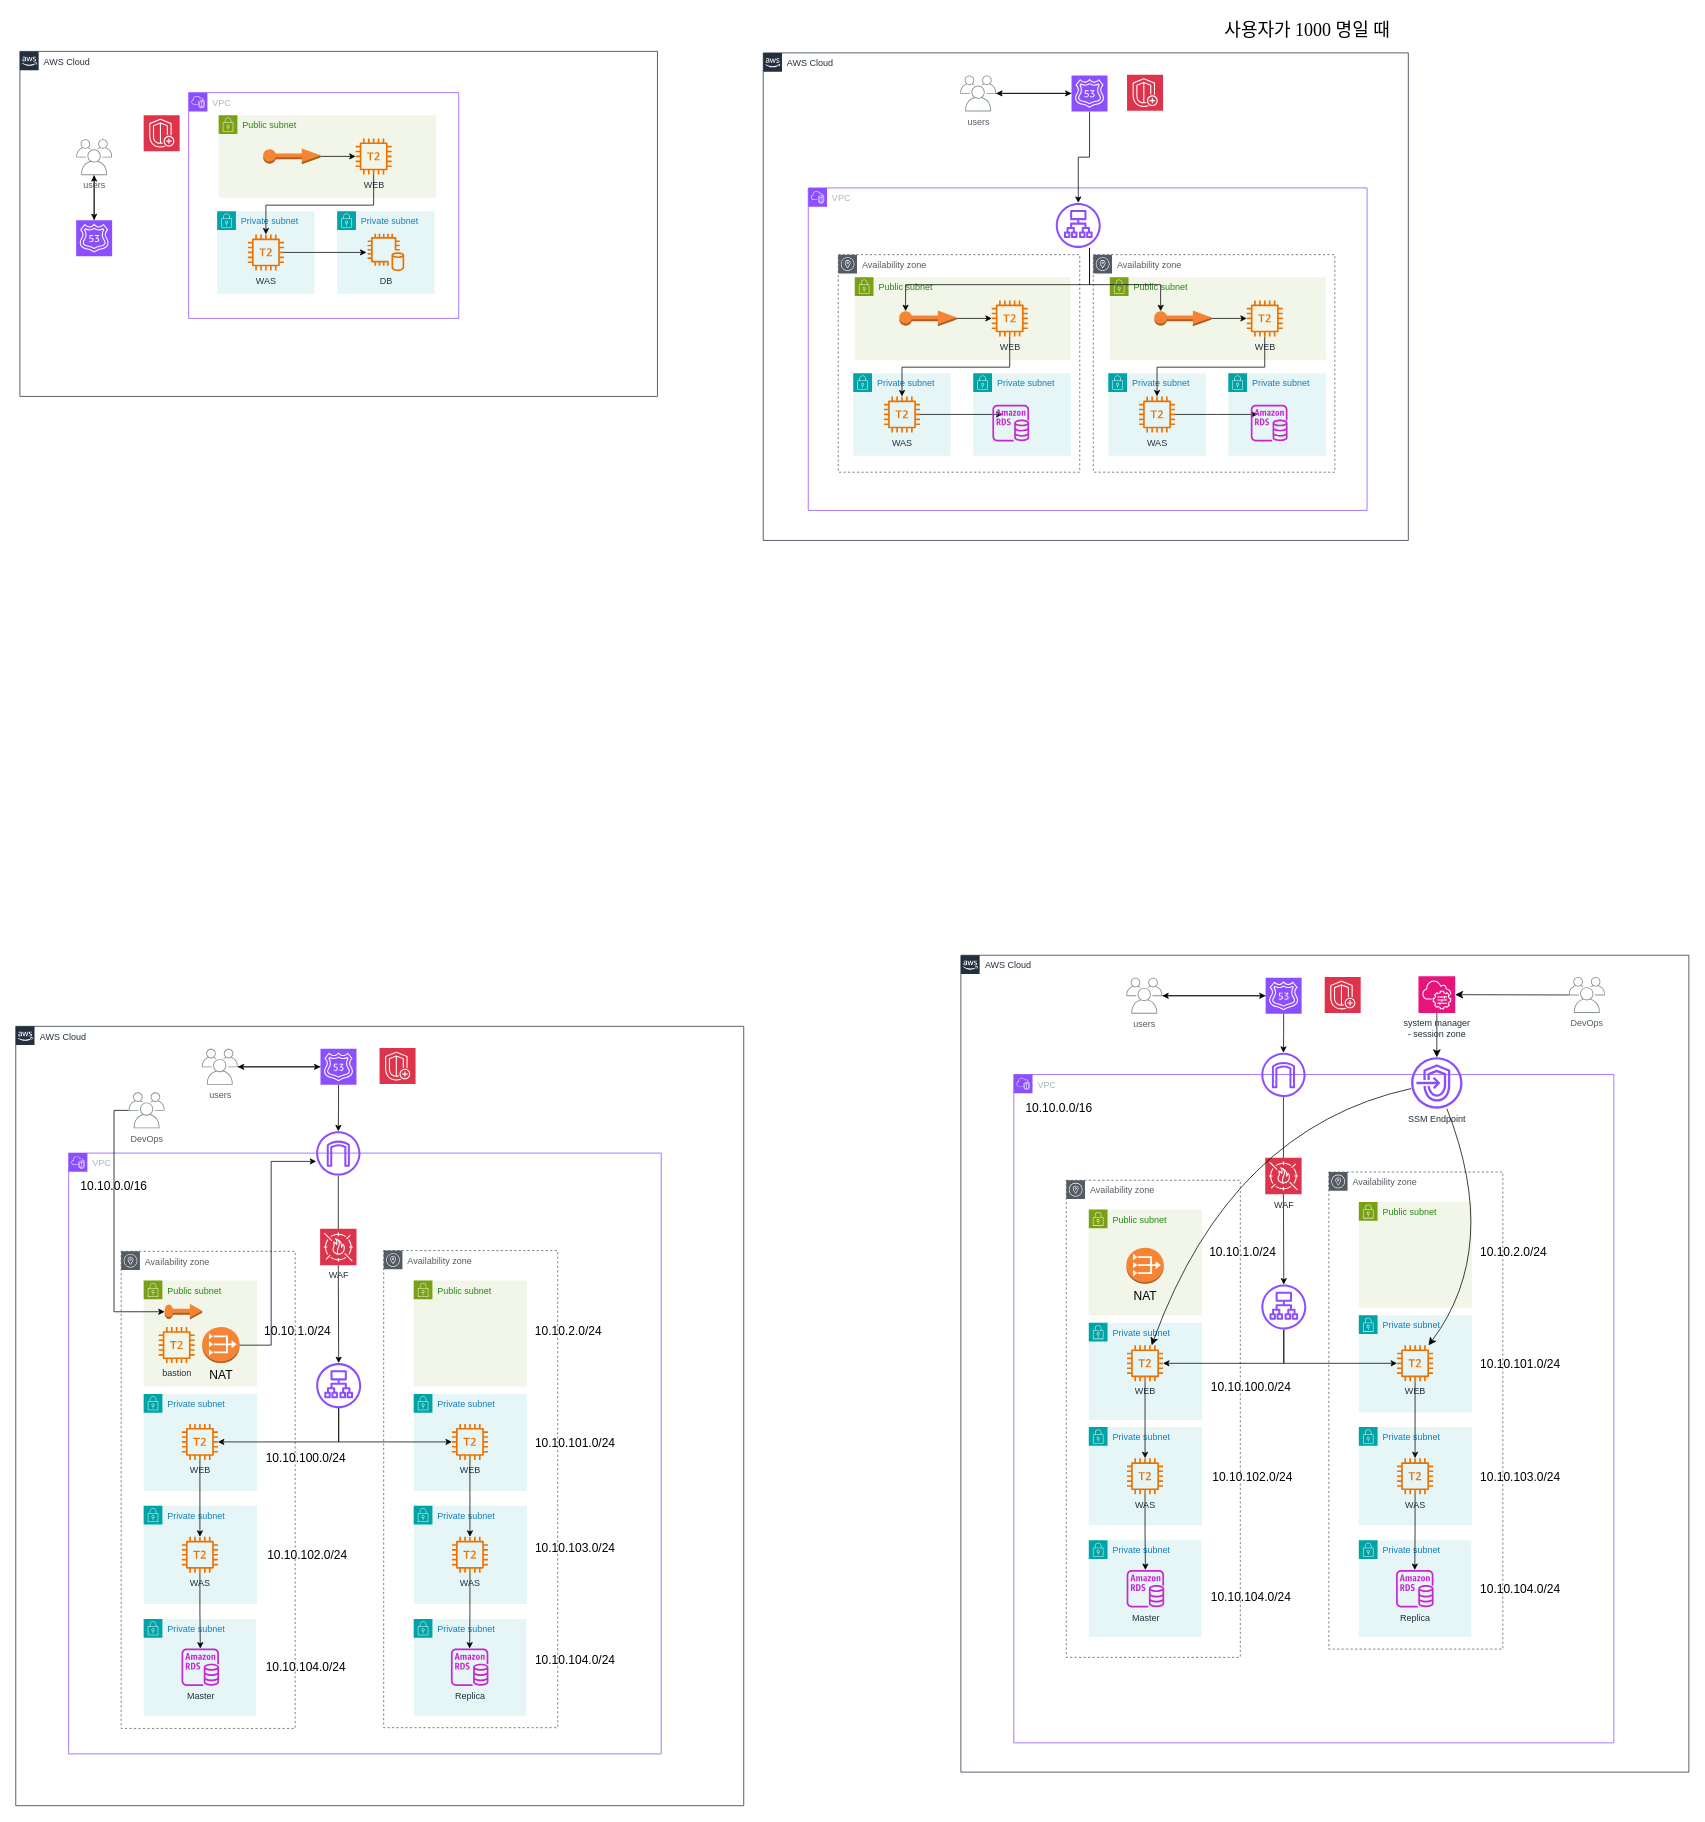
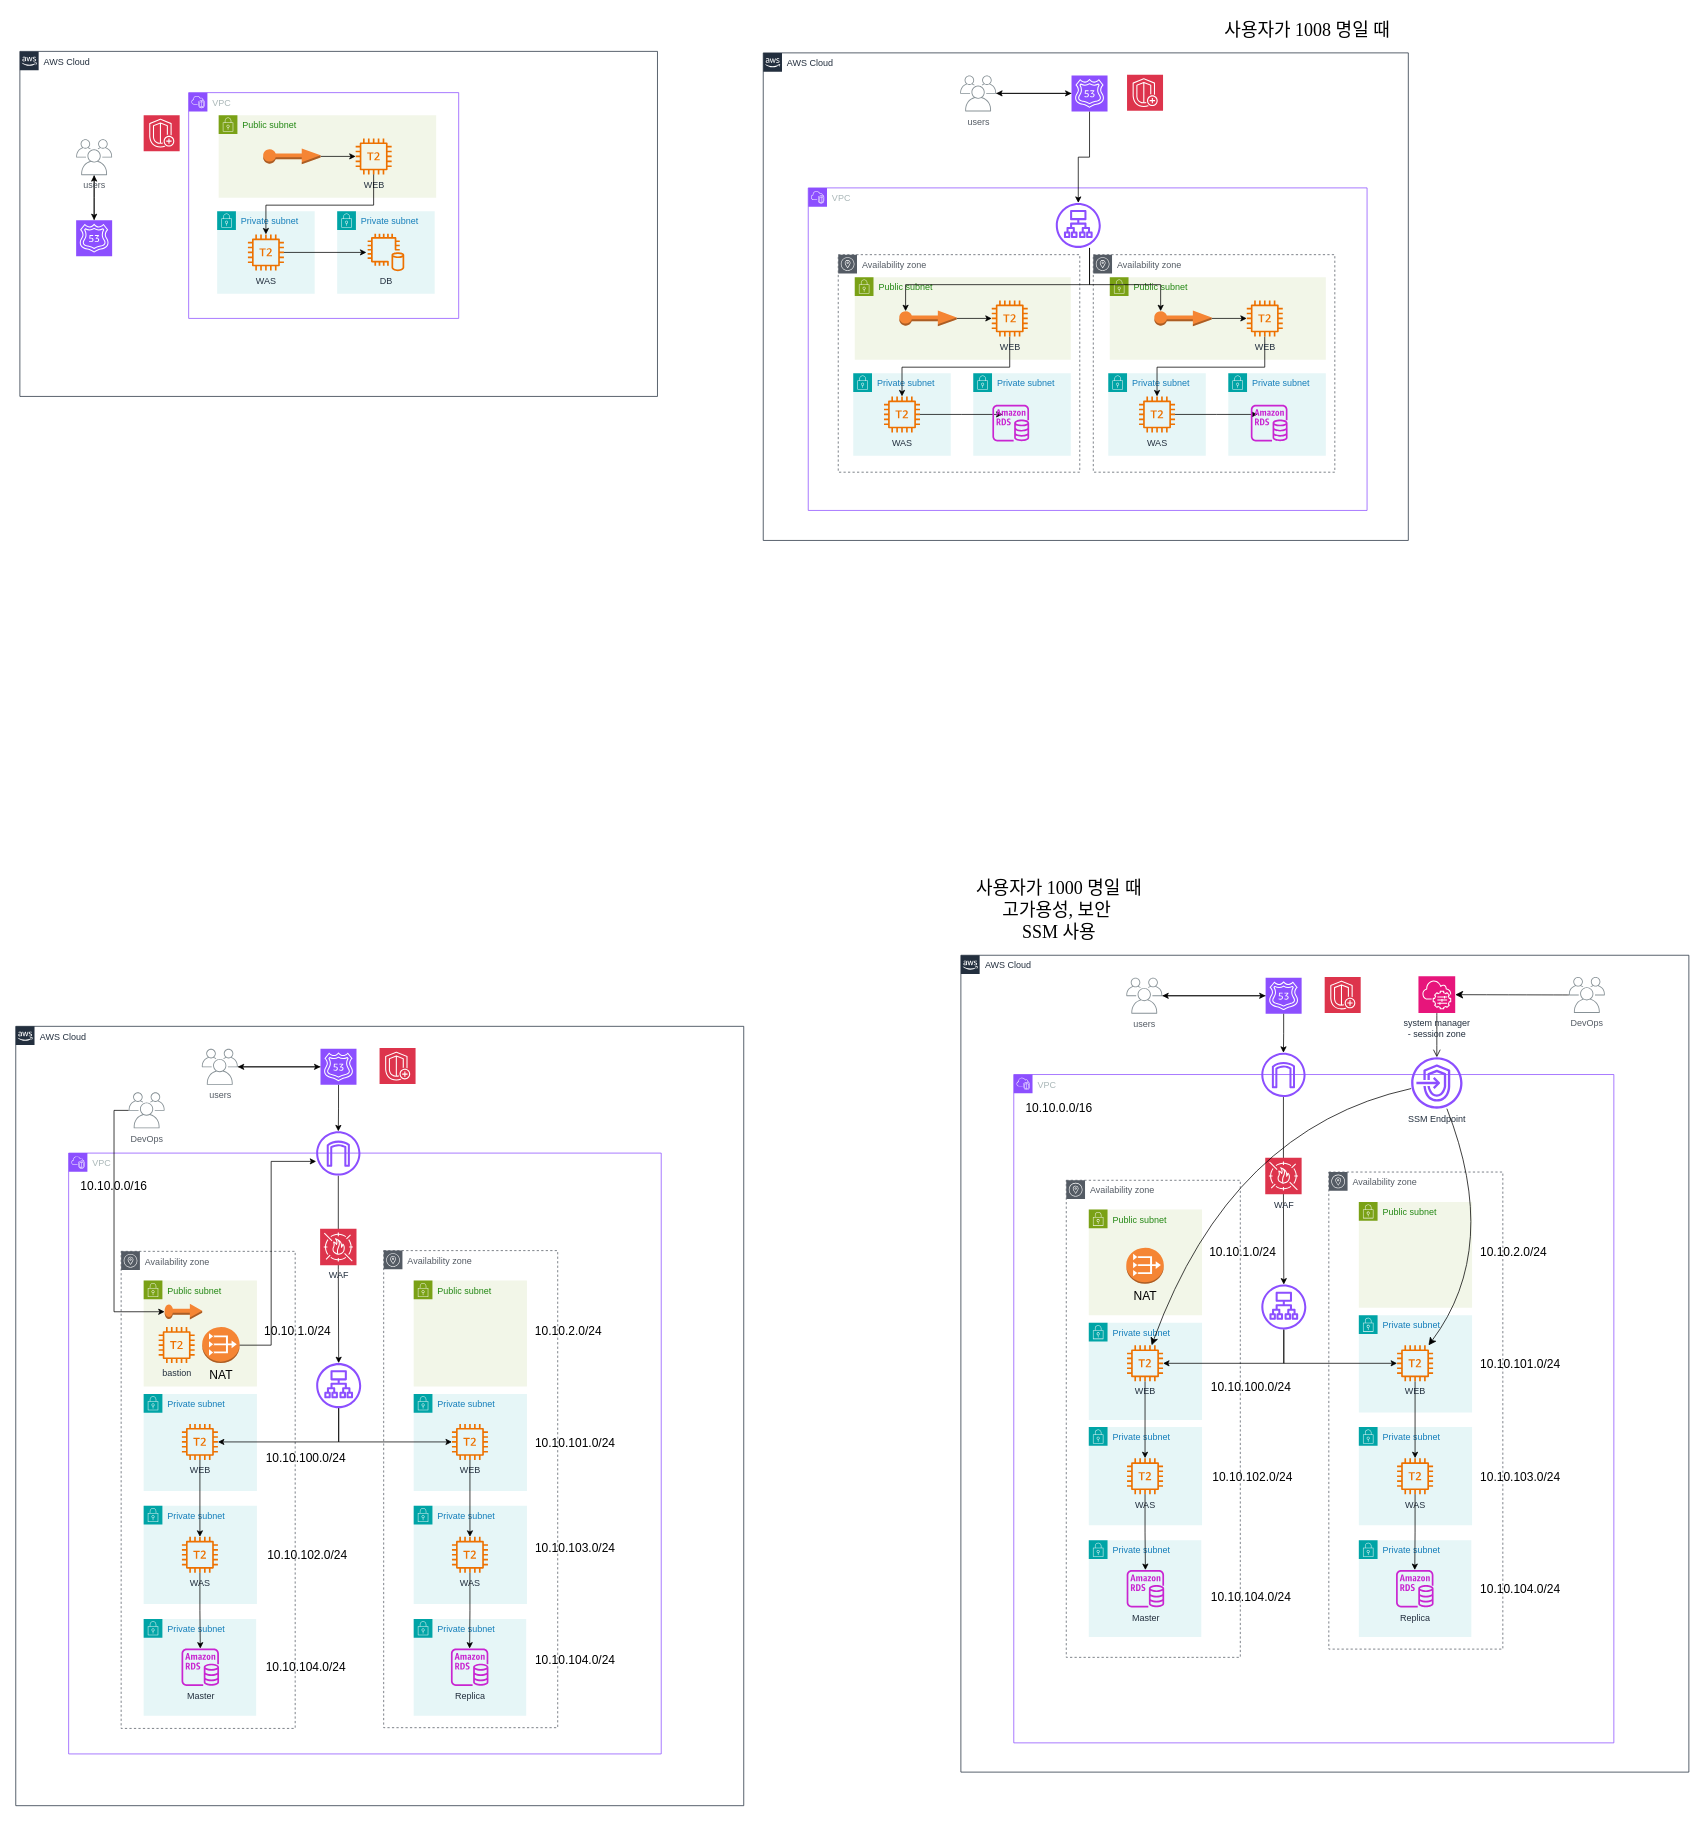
(1307, 30) -> (1307, 30)
none -> (1059, 910)
(1437, 1049) -> (1437, 1051)
